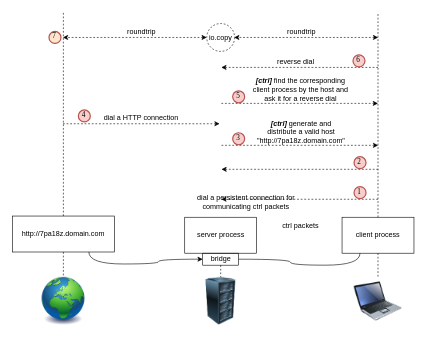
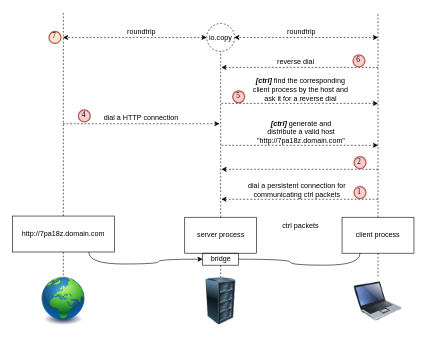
none -> (221, 135)
(239, 139) -> none
(246, 202) -> (297, 190)
